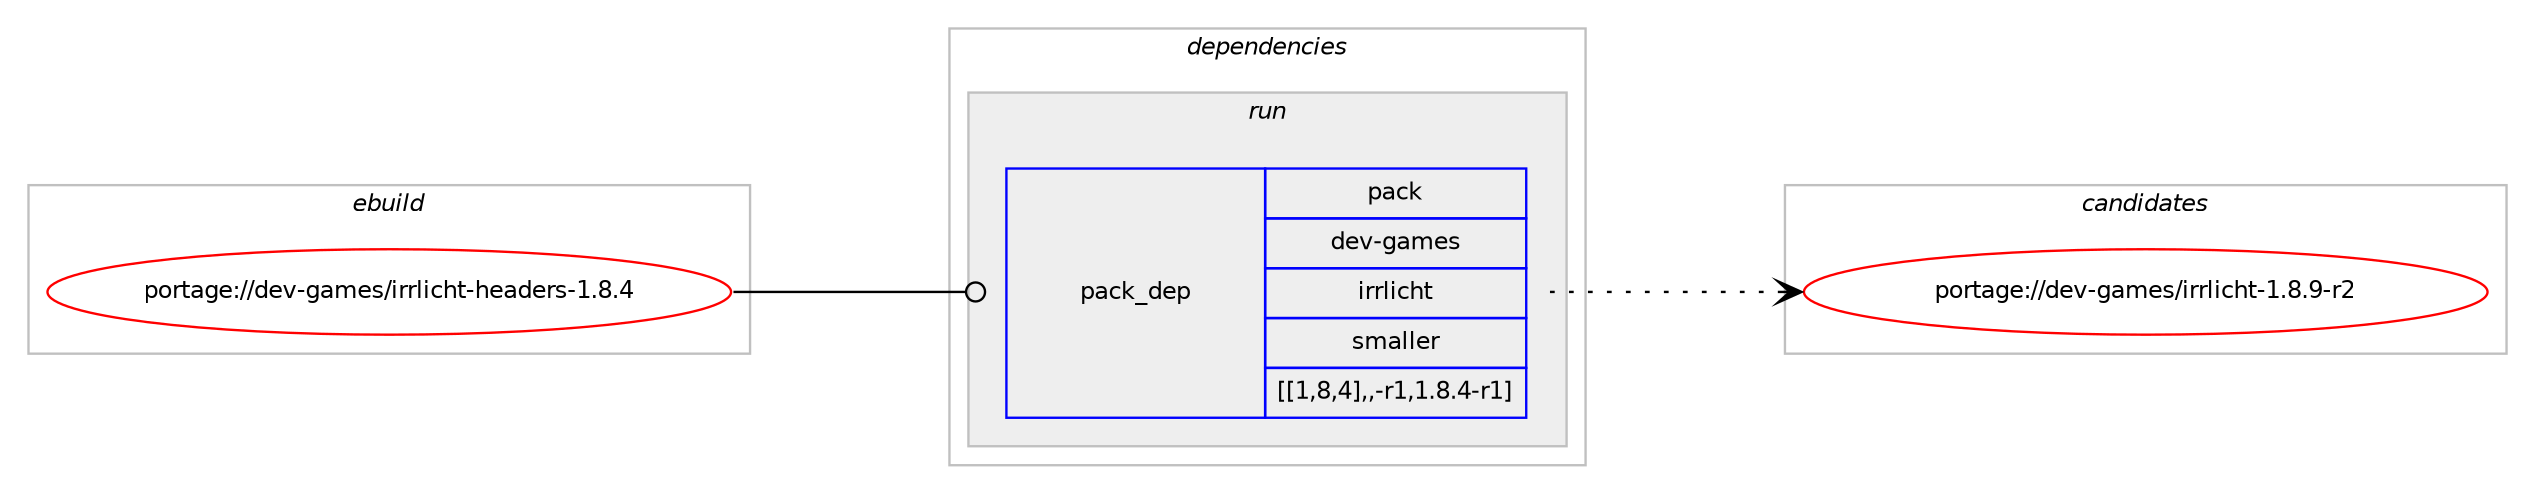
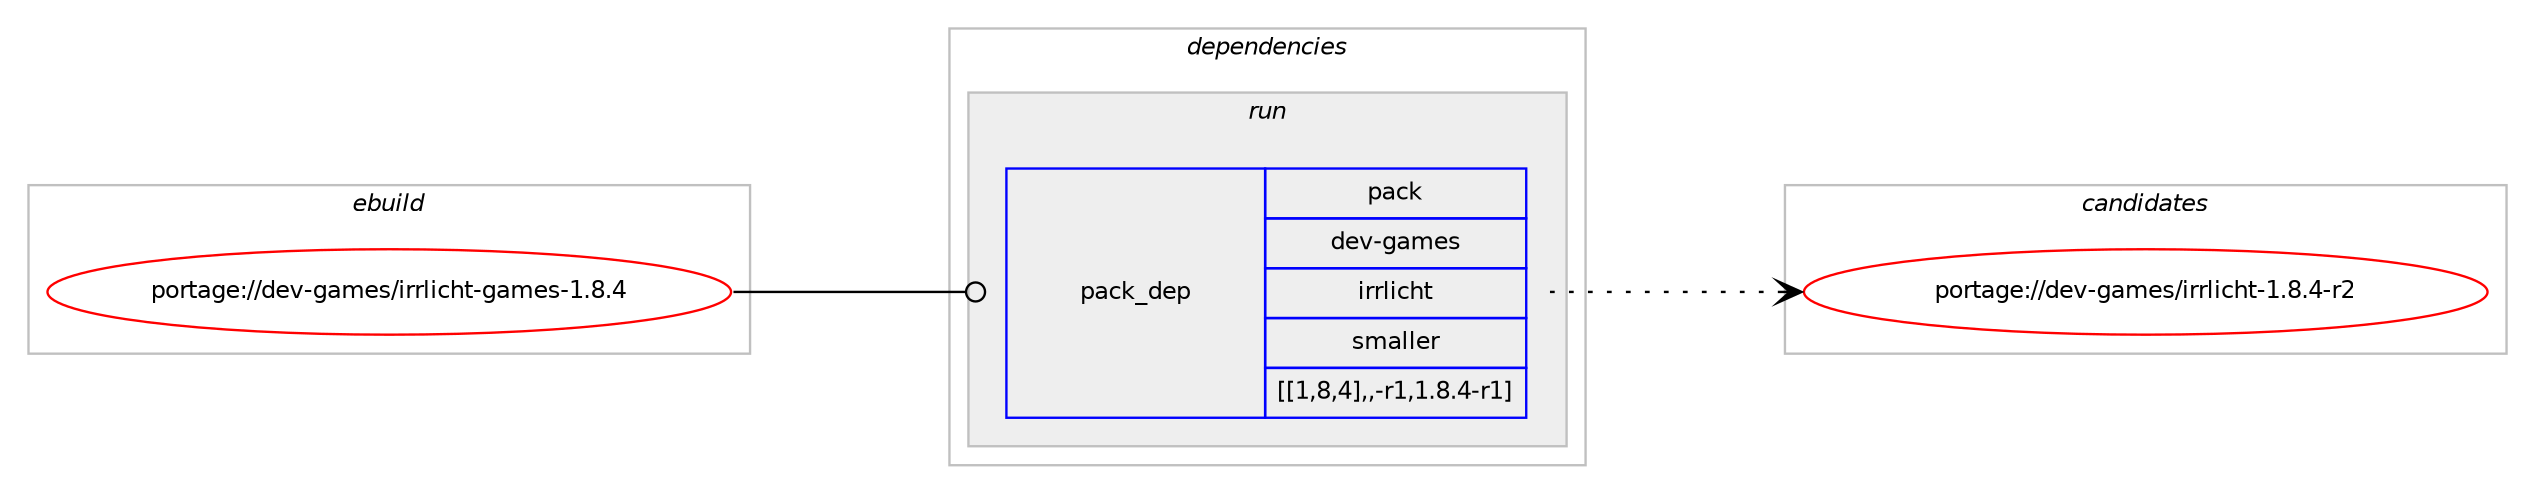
(389, 292) -> (389, 292)
(2146, 292) -> (2146, 292)
